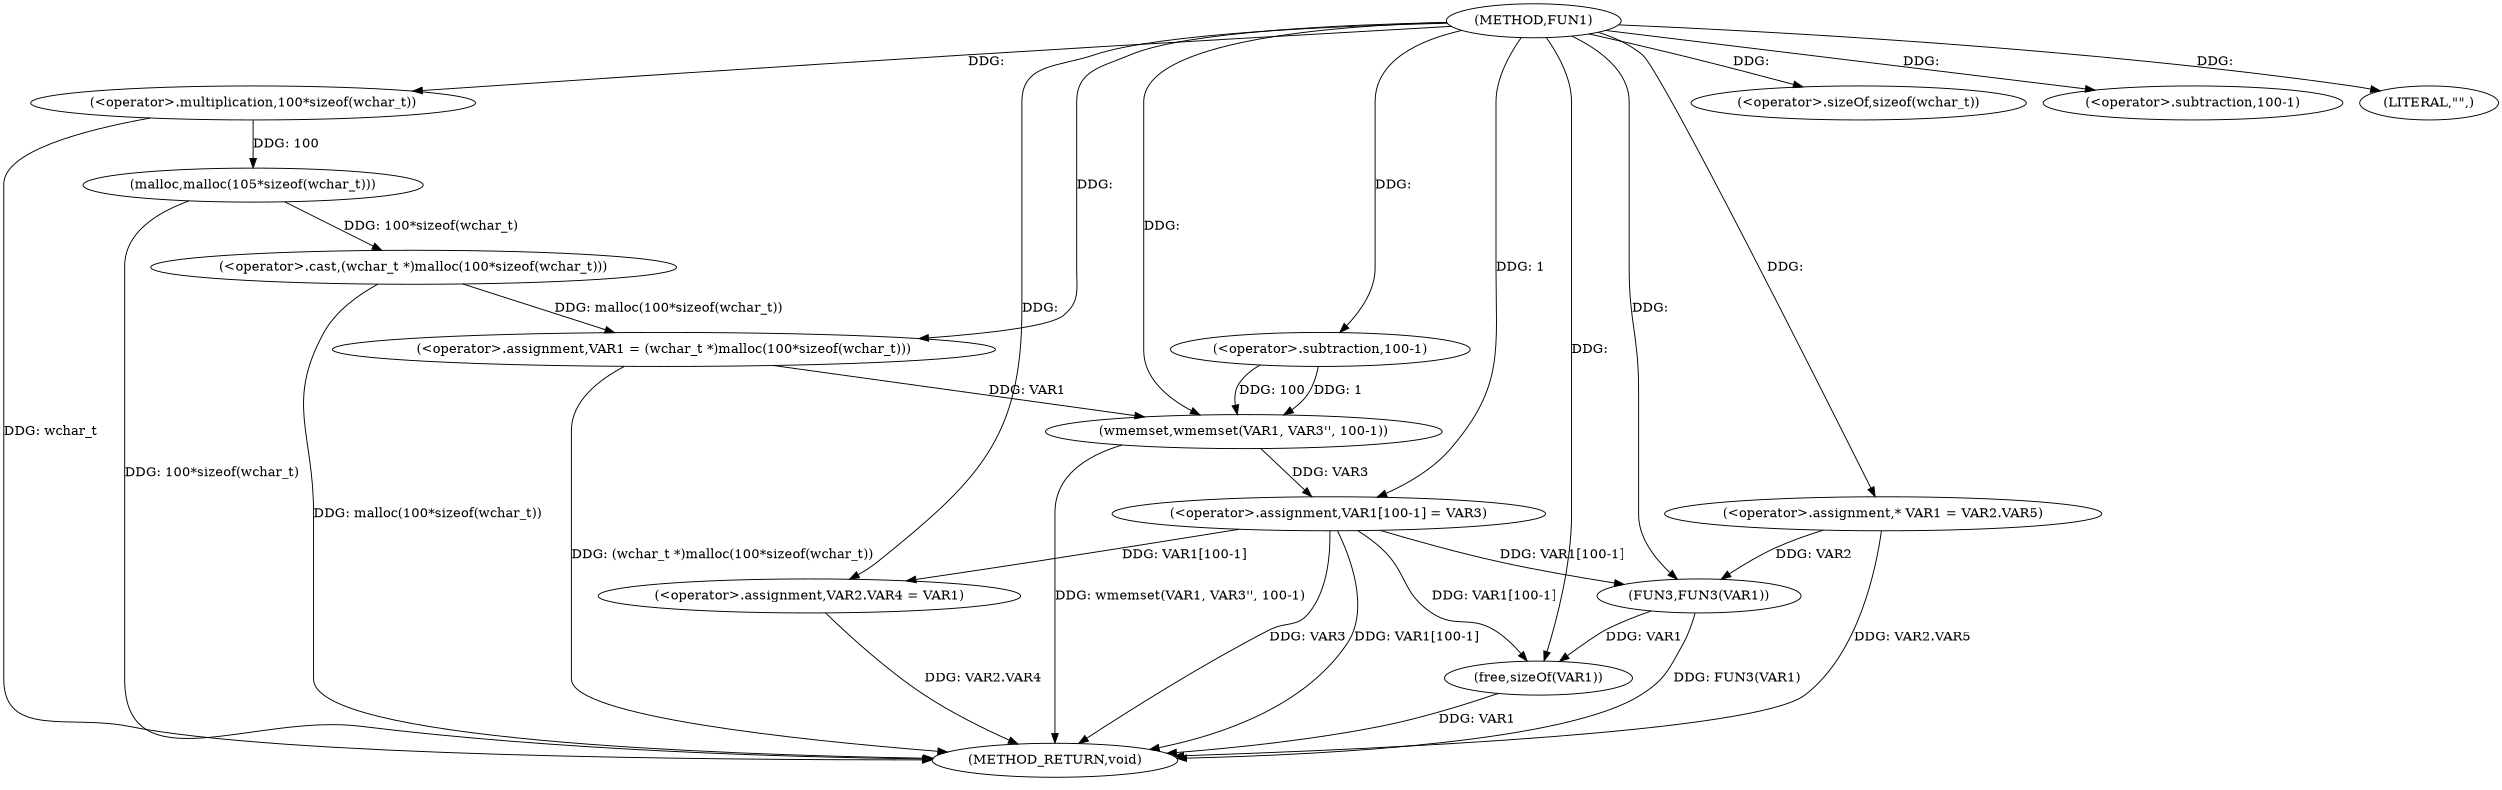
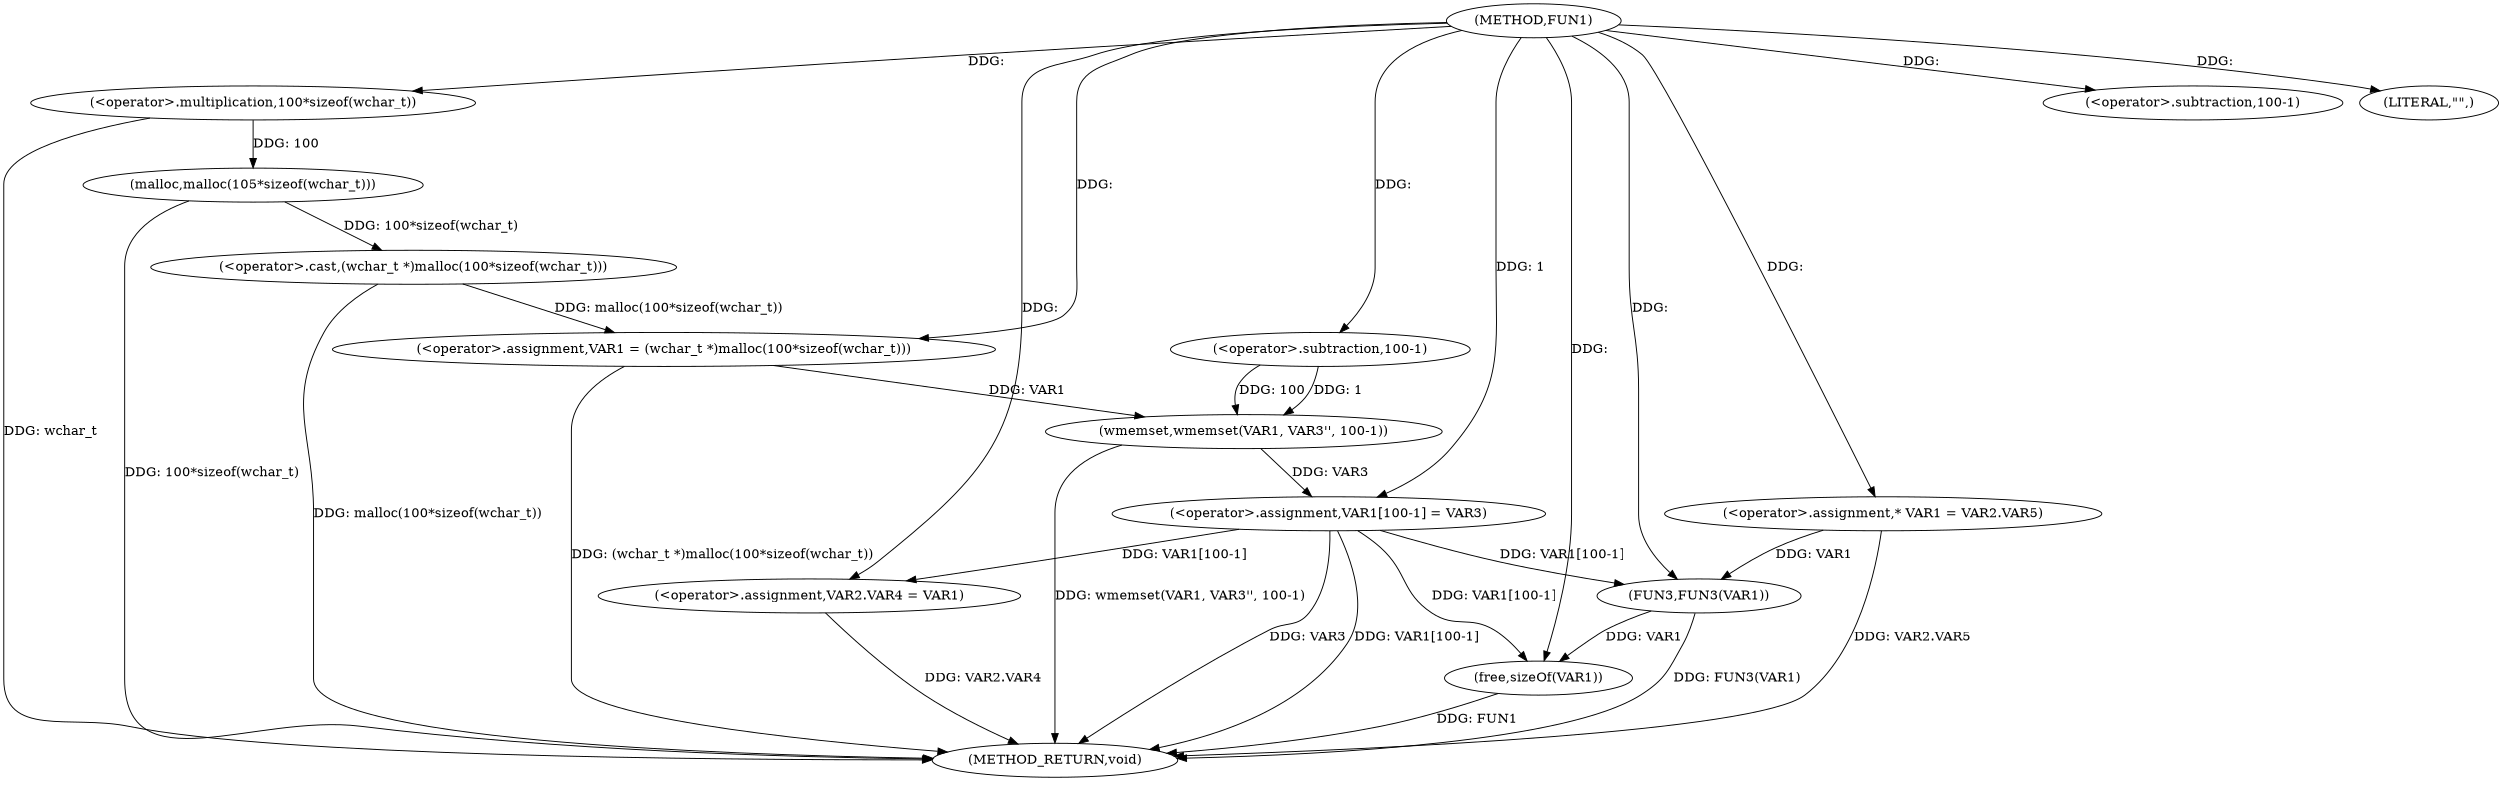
(1144, 103) -> none
(1859, 103) -> none
(1814, 555) -> (1814, 555)
(1477, 719) -> (1477, 719)
